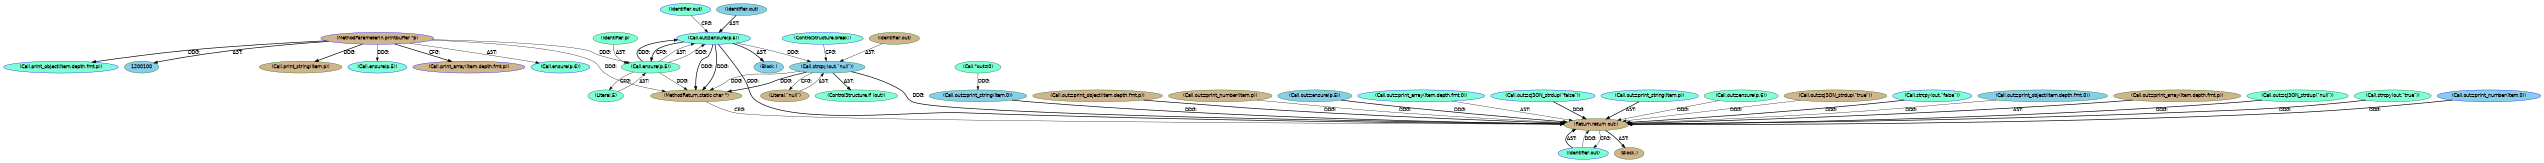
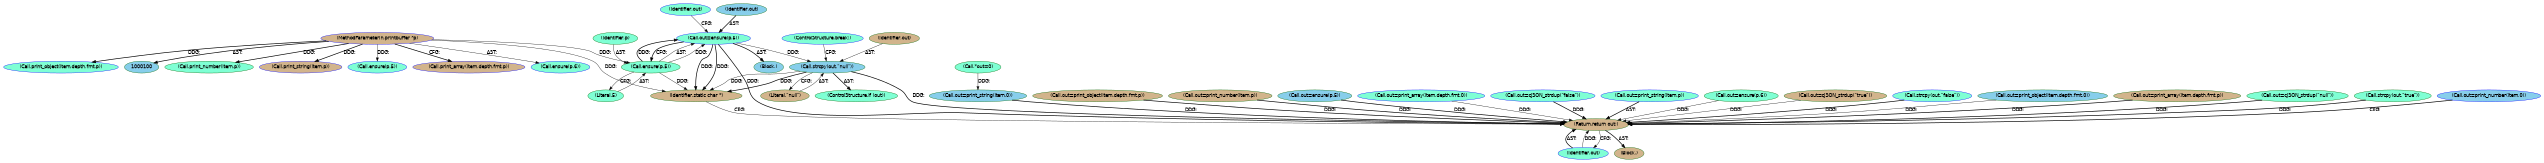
(142, 67) -> (142, 67)
none -> (209, 67)
(301, 67) -> (301, 67)
(696, 96) -> (696, 96)
(1526, 110) -> (1526, 110)
(2019, 110) -> (2019, 110)
(2376, 110) -> (2376, 110)
(1409, 113) -> (1409, 113)
